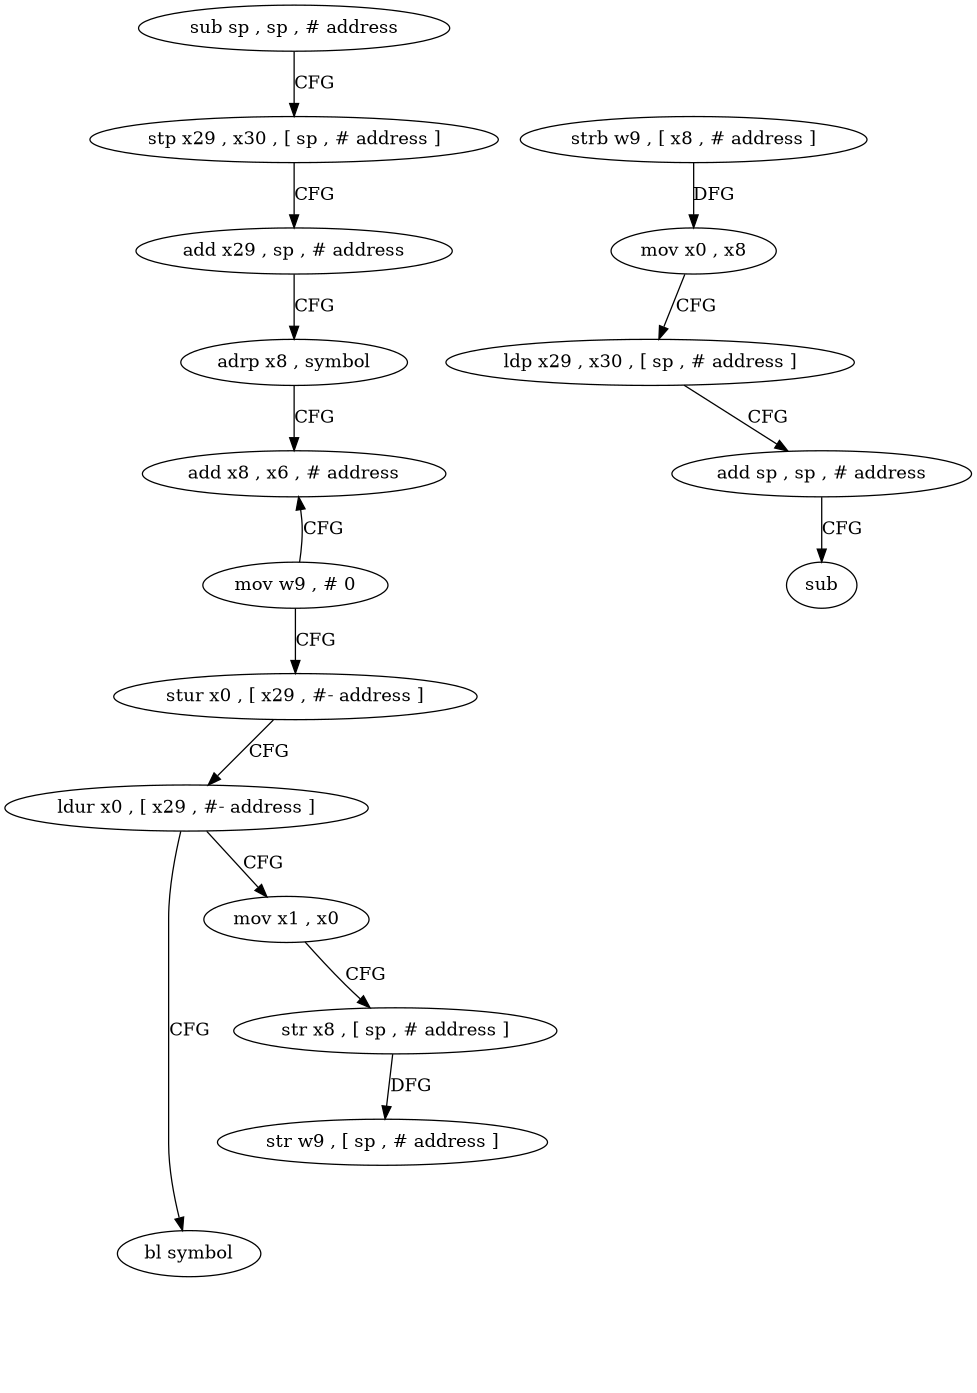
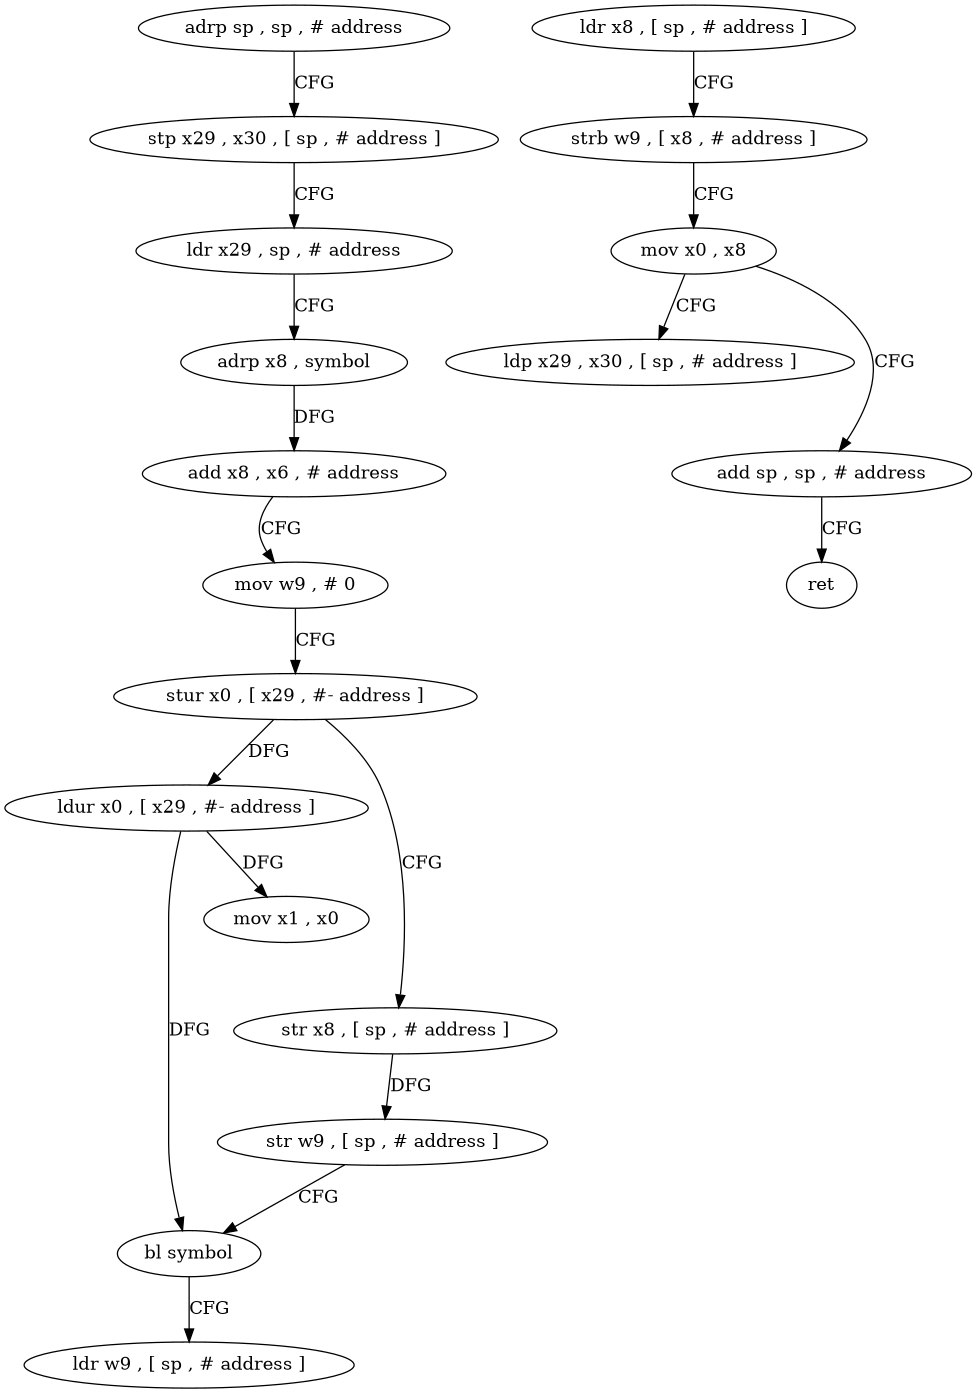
(294, 28) -> (294, 28)
none -> (694, 28)
(714, 195) -> (714, 195)
(294, 251) -> (294, 251)
(730, 415) -> (858, 329)
(315, 418) -> (315, 418)
(302, 536) -> (260, 523)
(822, 585) -> (822, 585)
(269, 752) -> (269, 752)
(263, 864) -> (263, 864)
(332, 971) -> (398, 846)
(190, 1031) -> (190, 1031)
none -> (290, 1196)
none -> (189, 1365)
